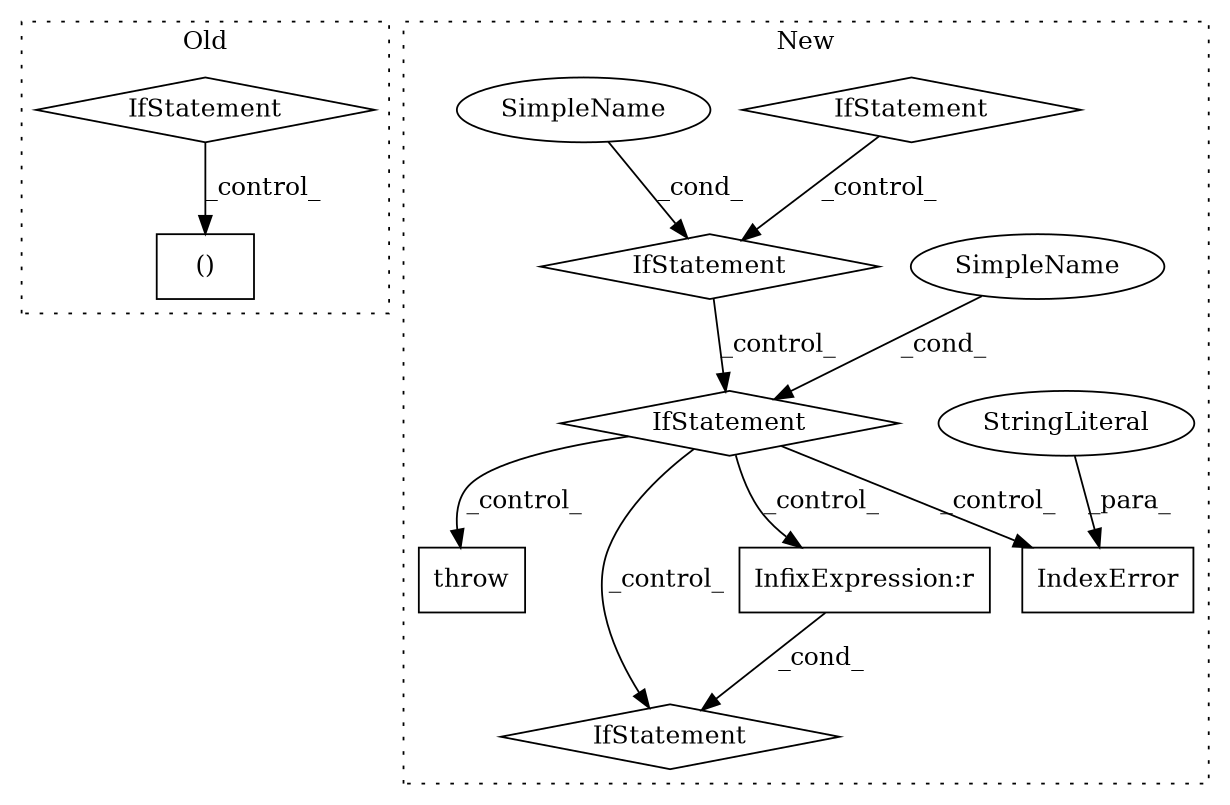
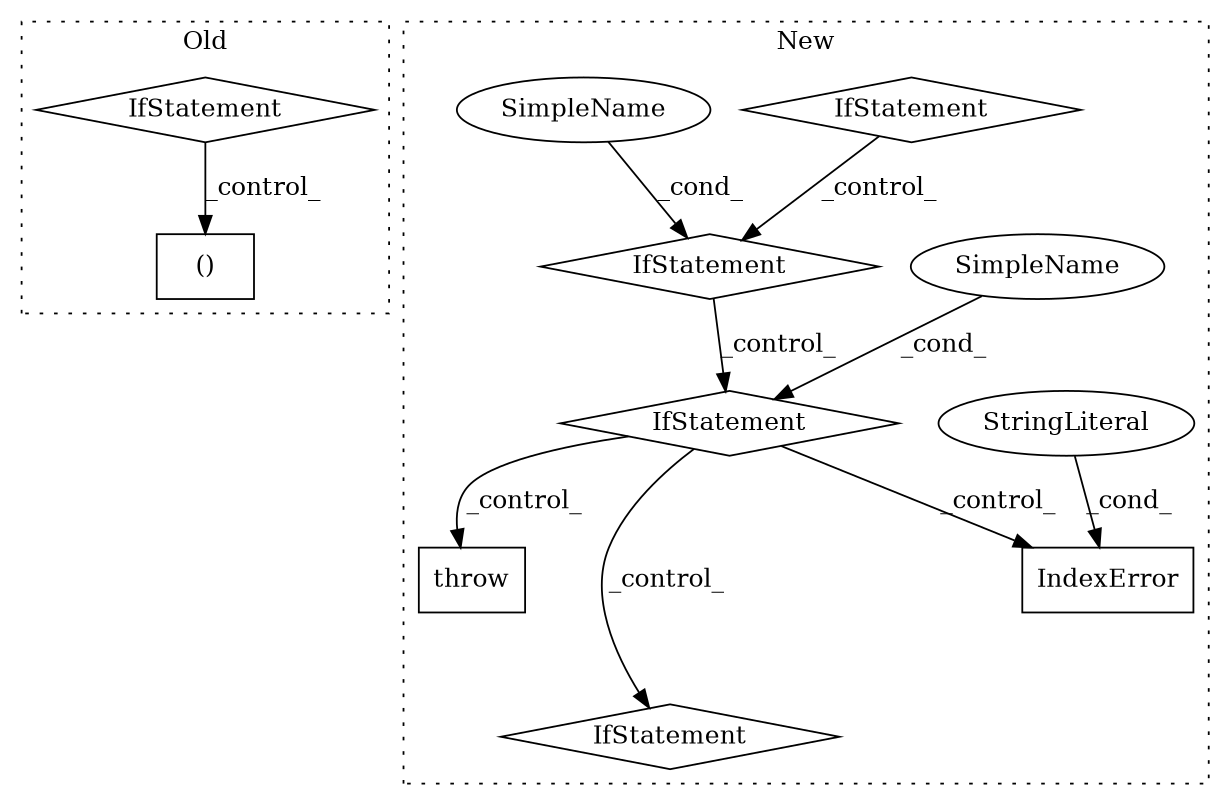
(1129, 502) -> (1129, 502)
(865, 580) -> none
